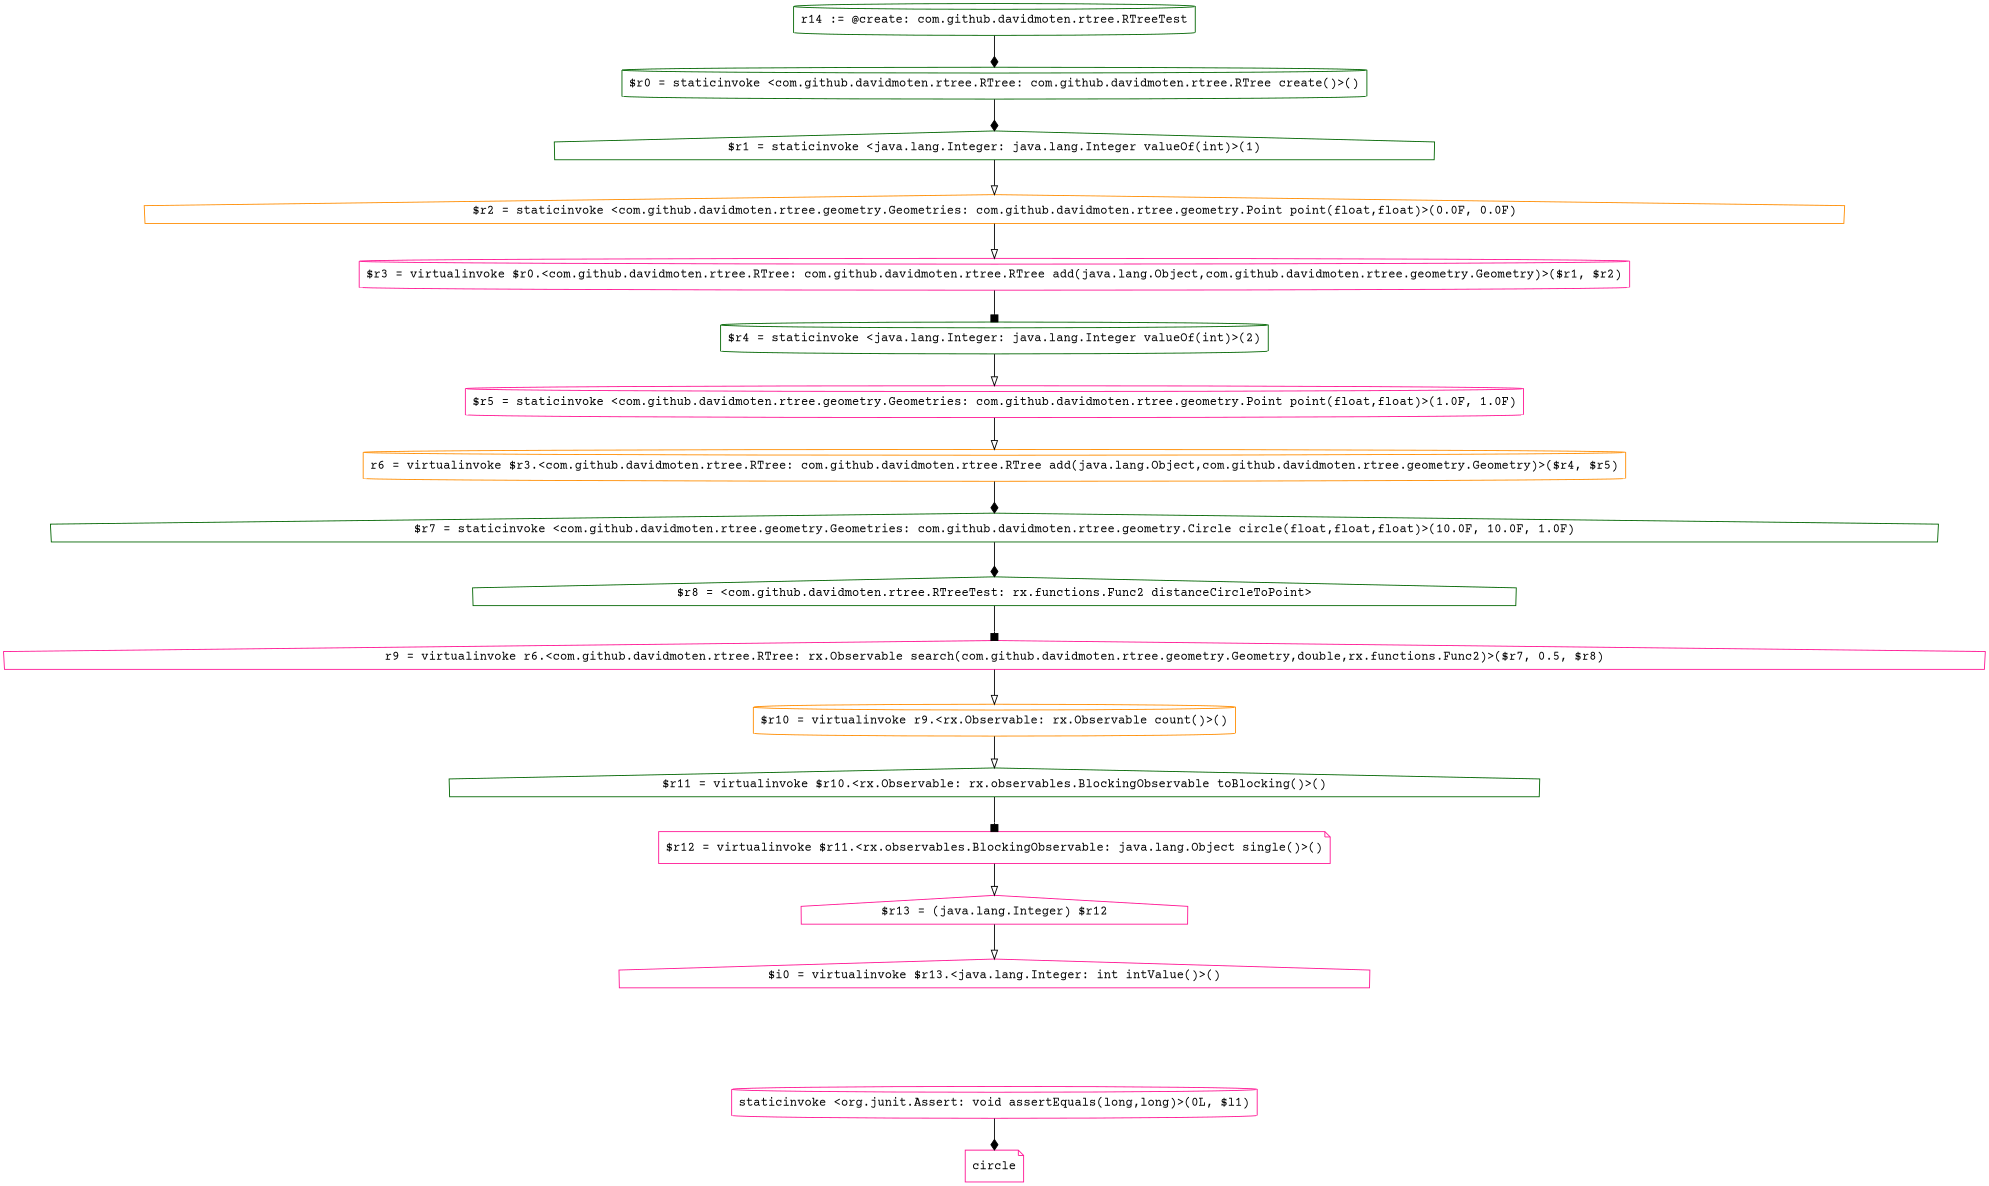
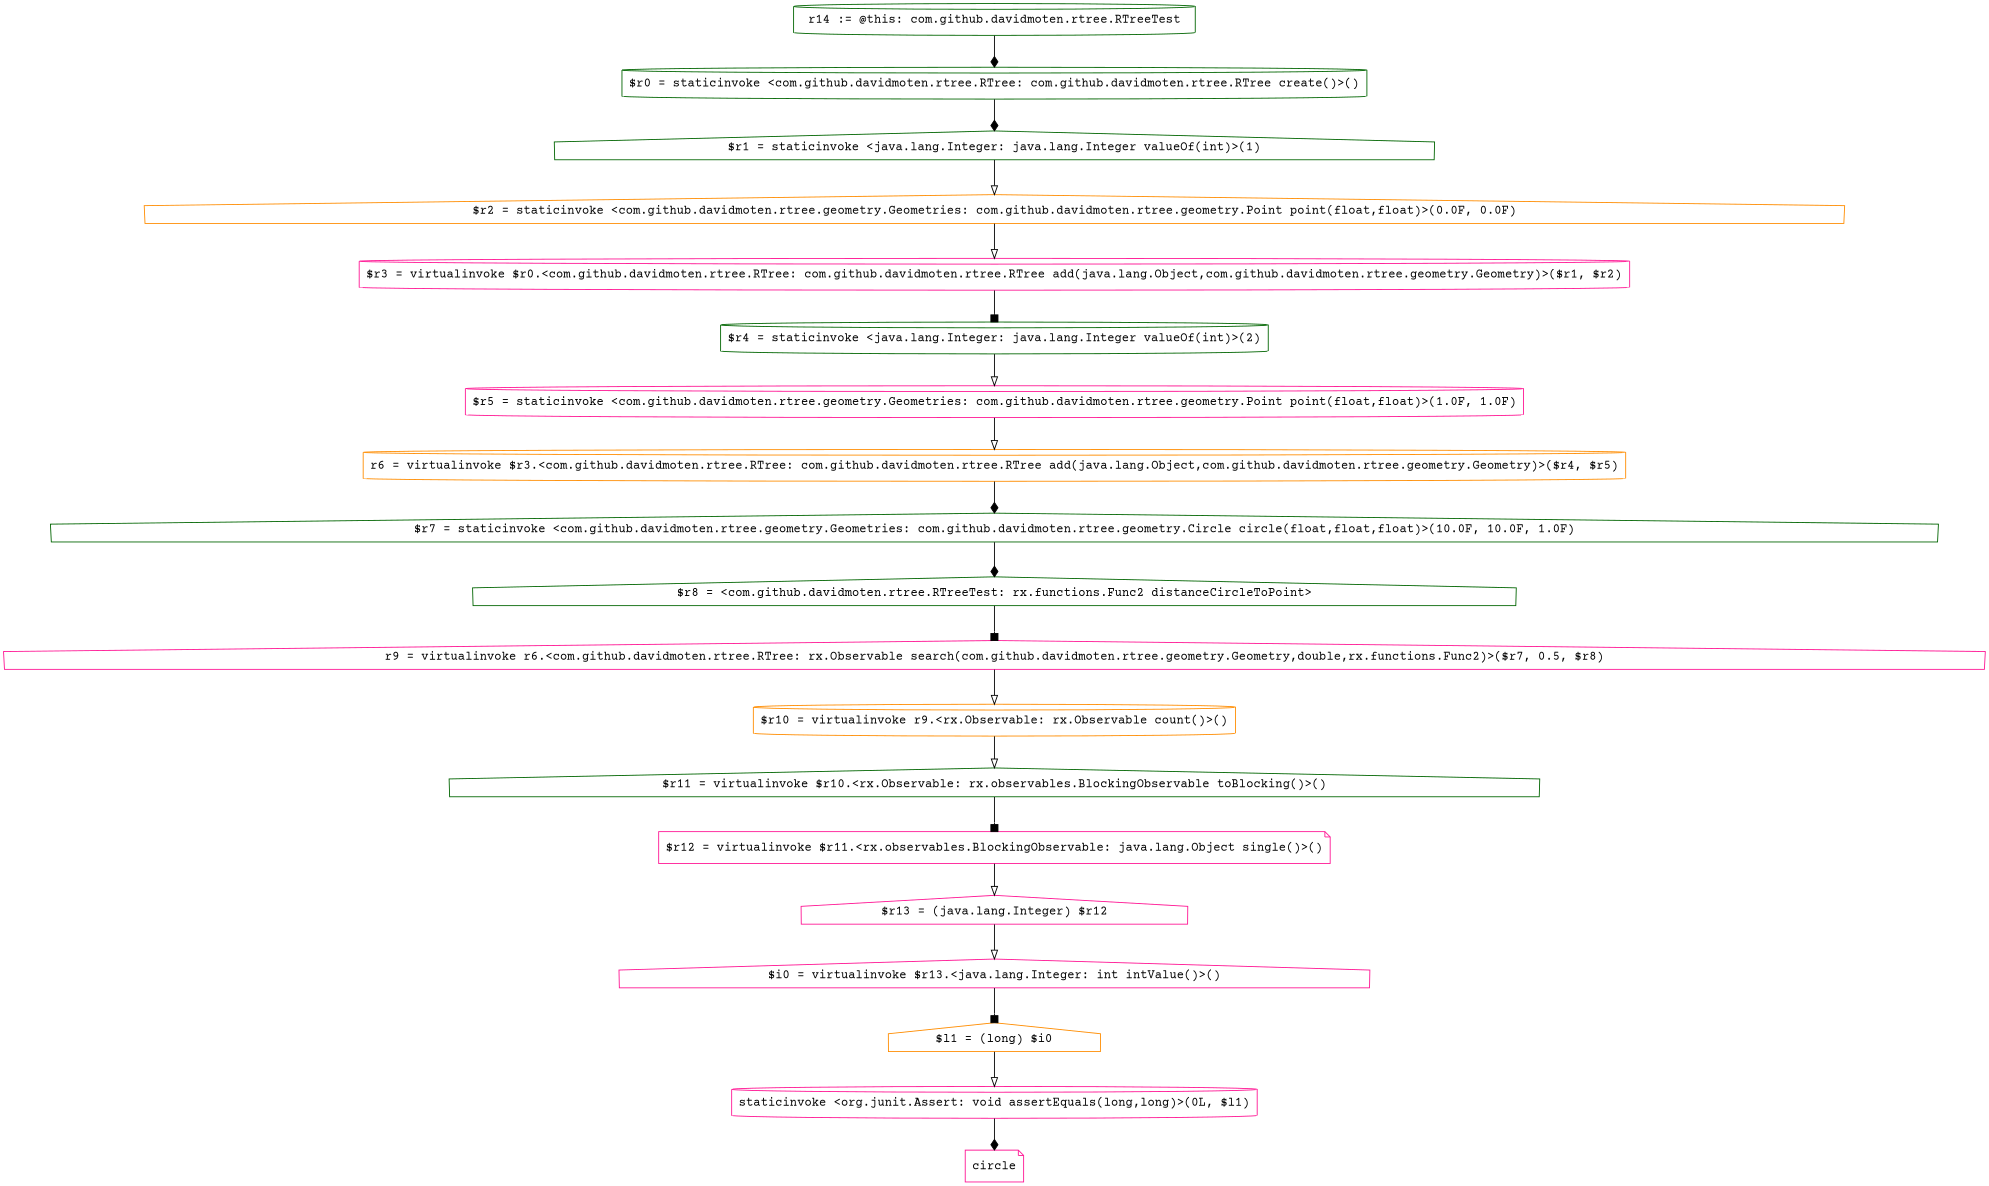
(994, 19) -> (994, 19)
none -> (994, 1039)
